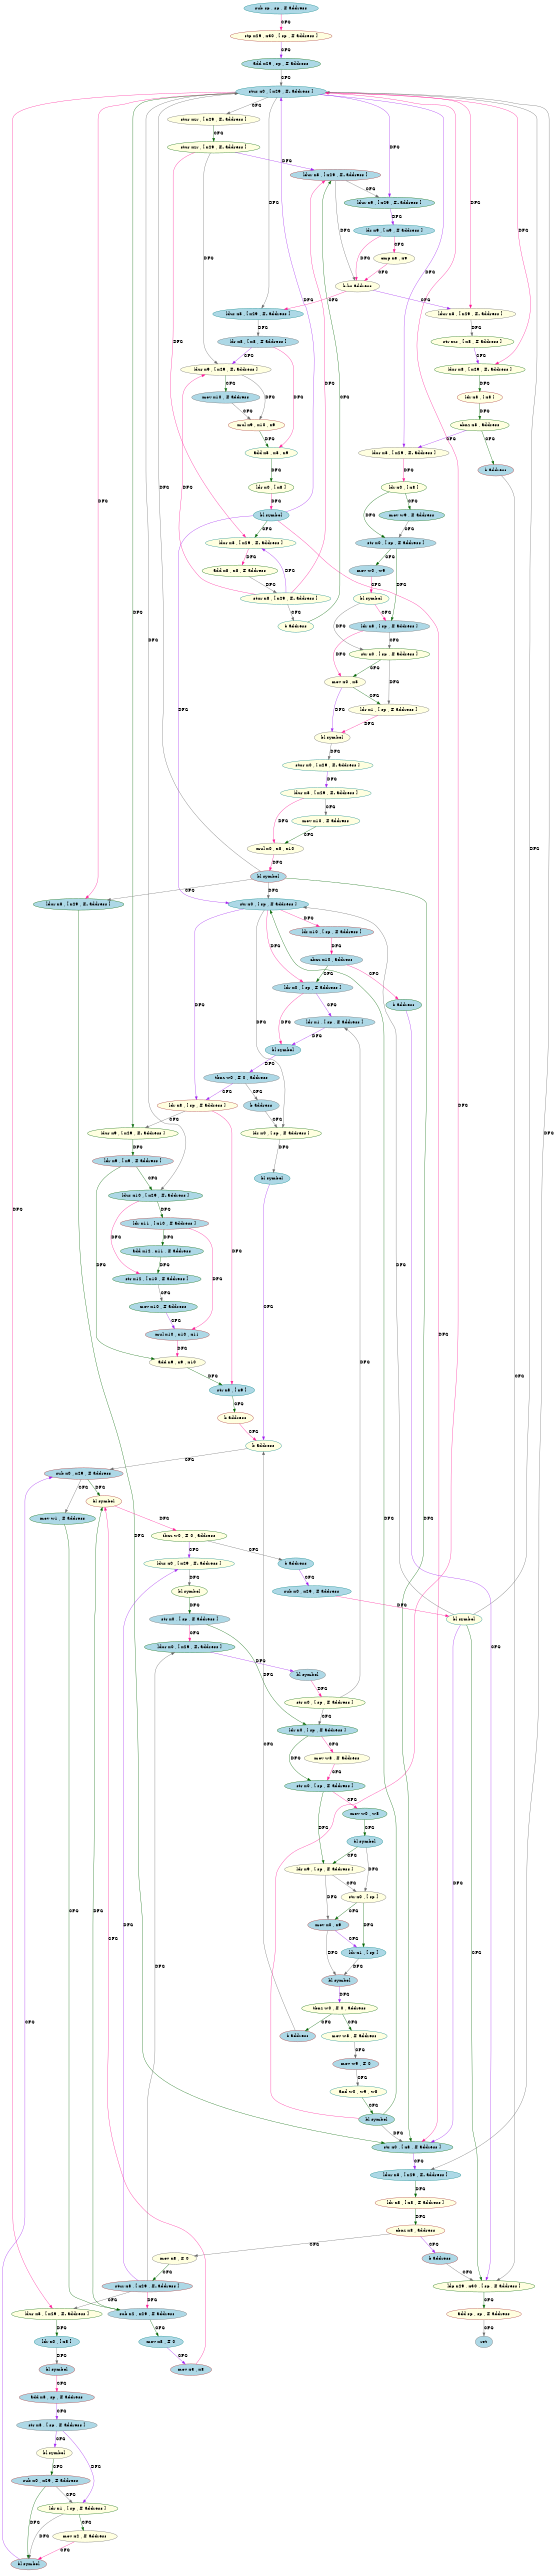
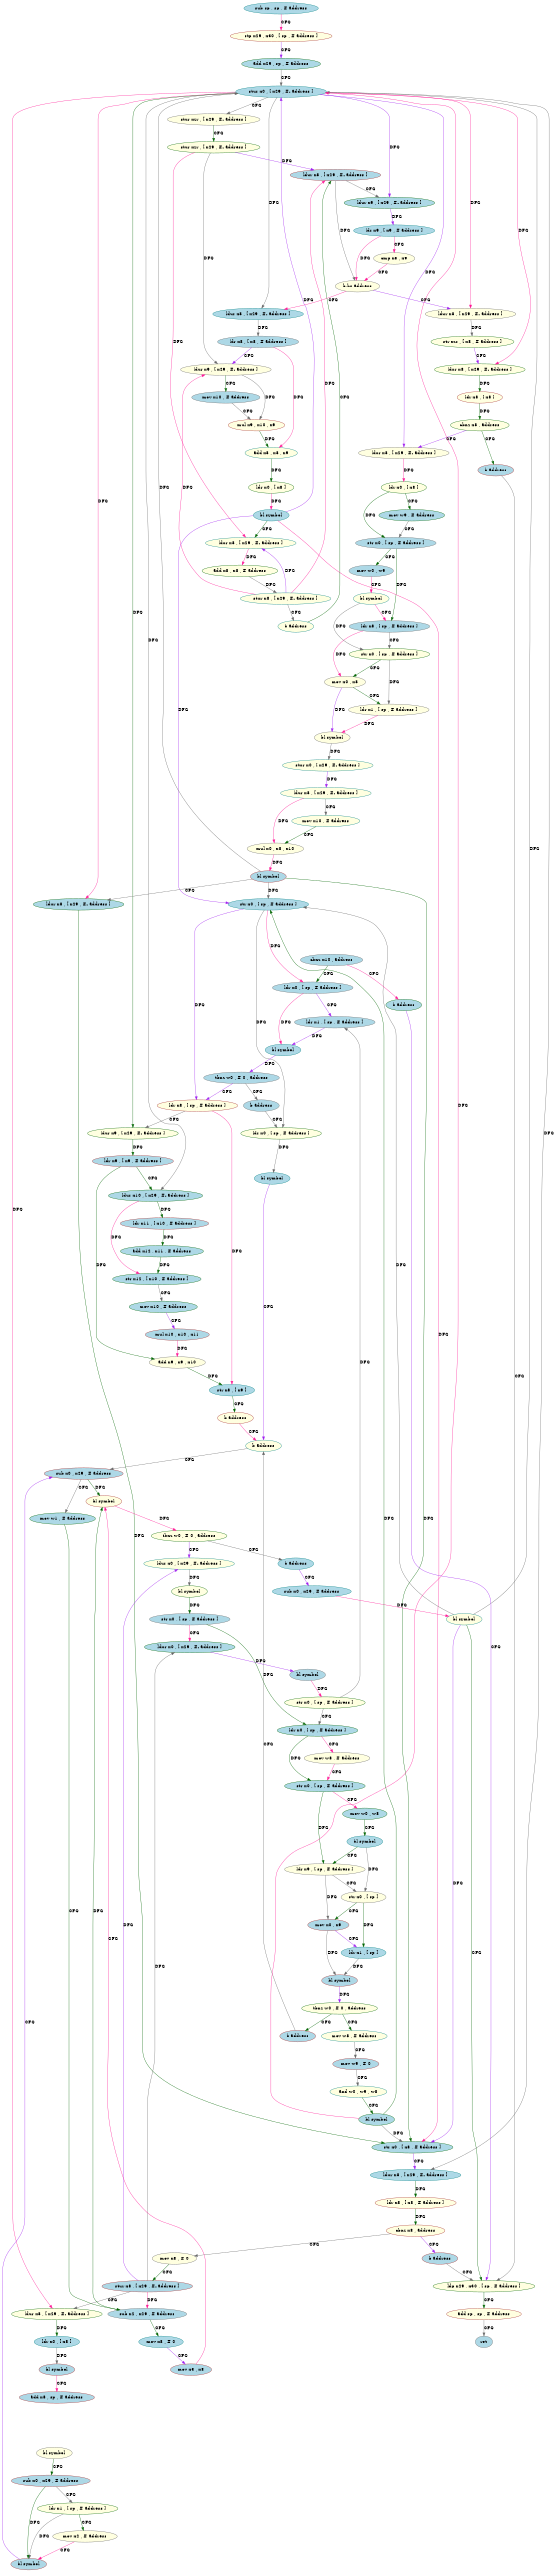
(332, 932) -> none
(212, 1276) -> none
(57, 2425) -> none
